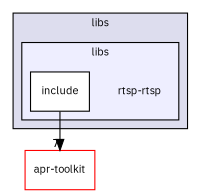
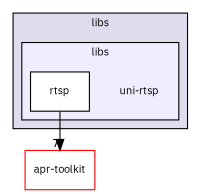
(60, 92) -> (60, 92)
(140, 92) -> (140, 92)
